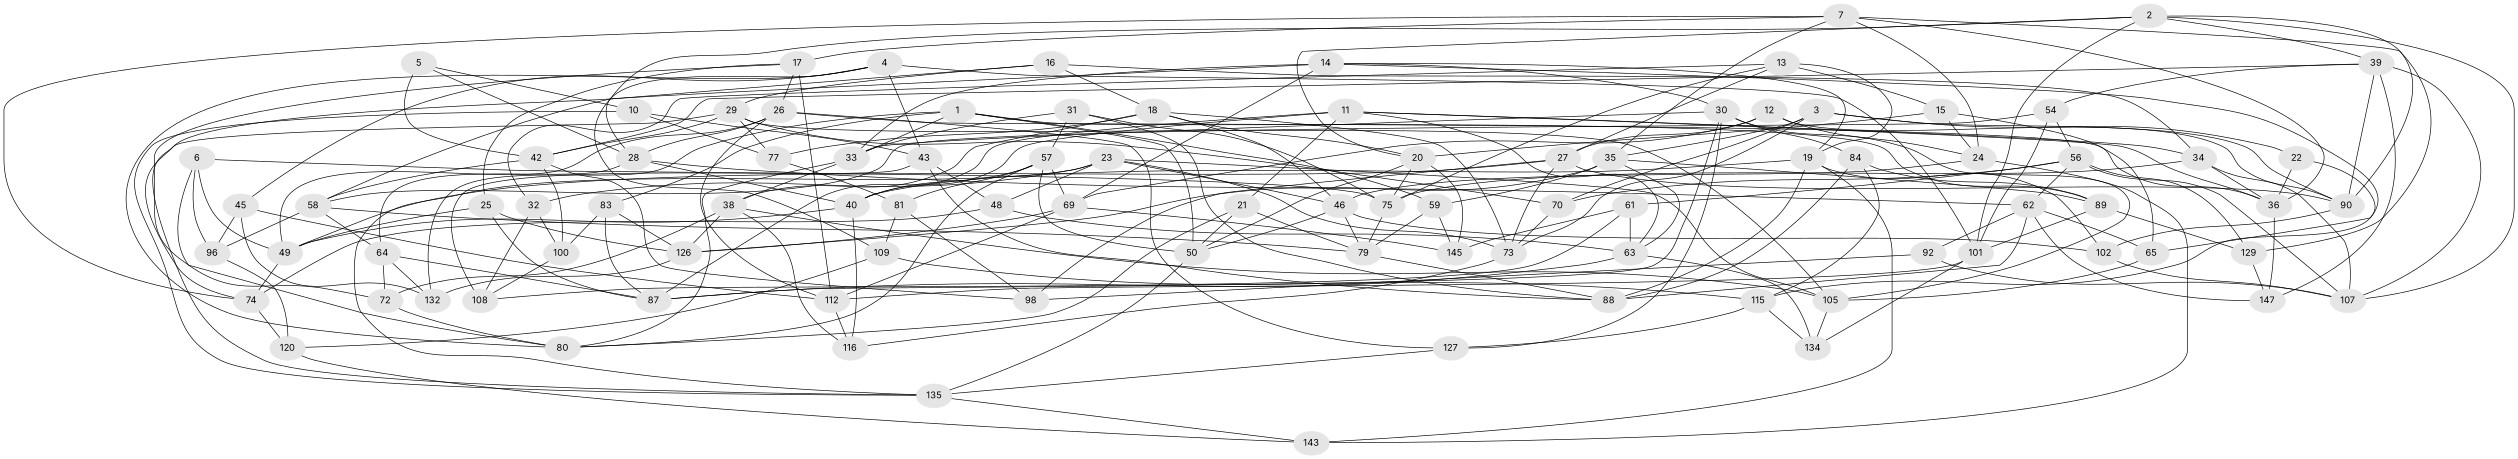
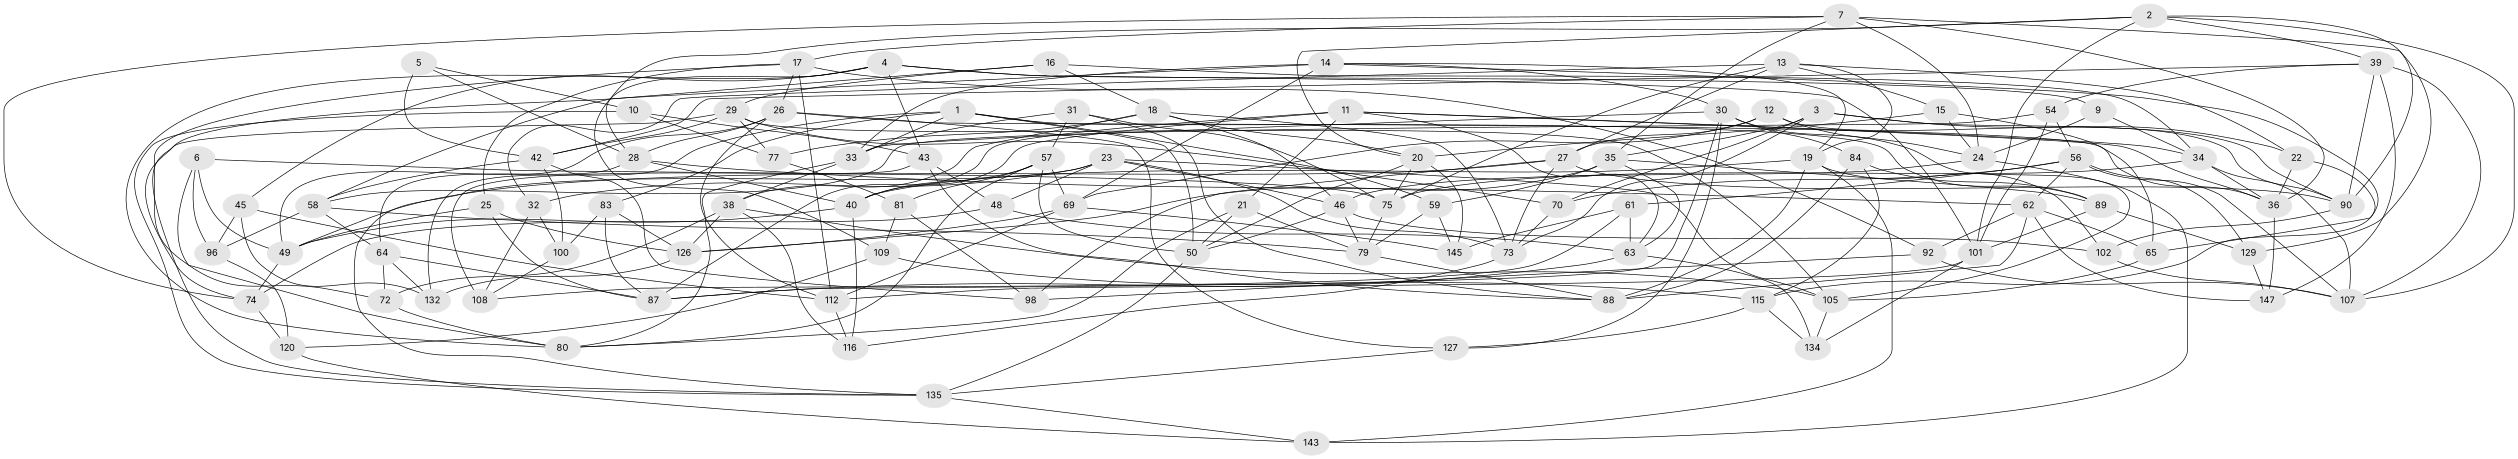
none -> (2036, 79)
none -> (1376, 94)
none -> (2099, 111)
